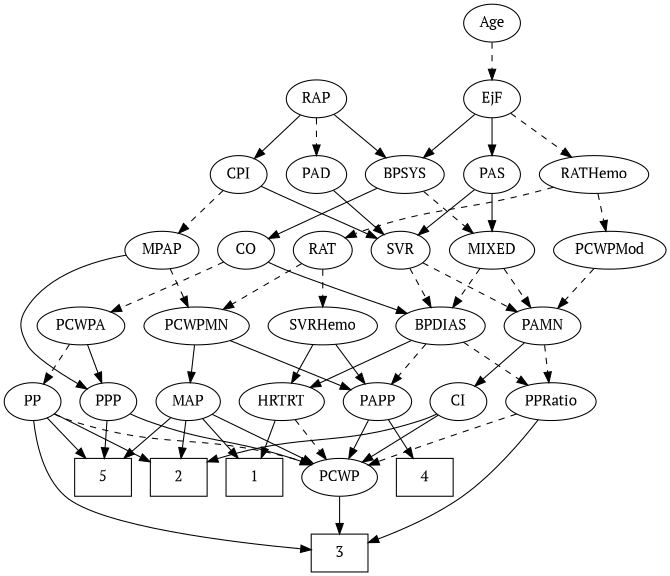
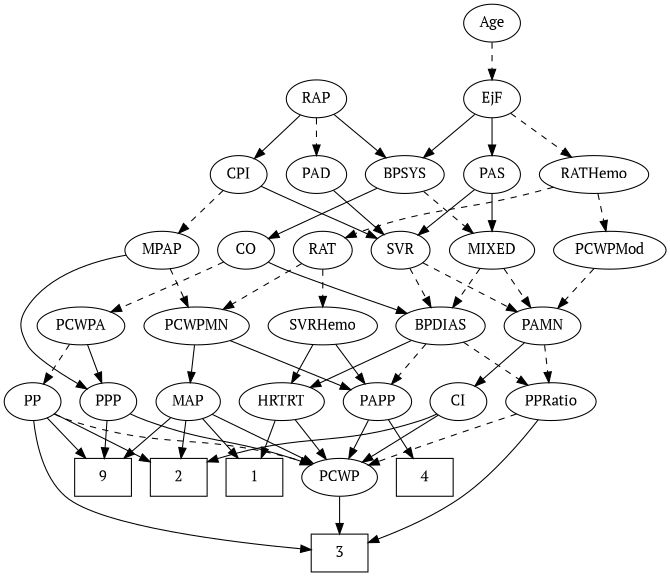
(307, 435) -> (307, 435)
(103, 477) -> (103, 477)
